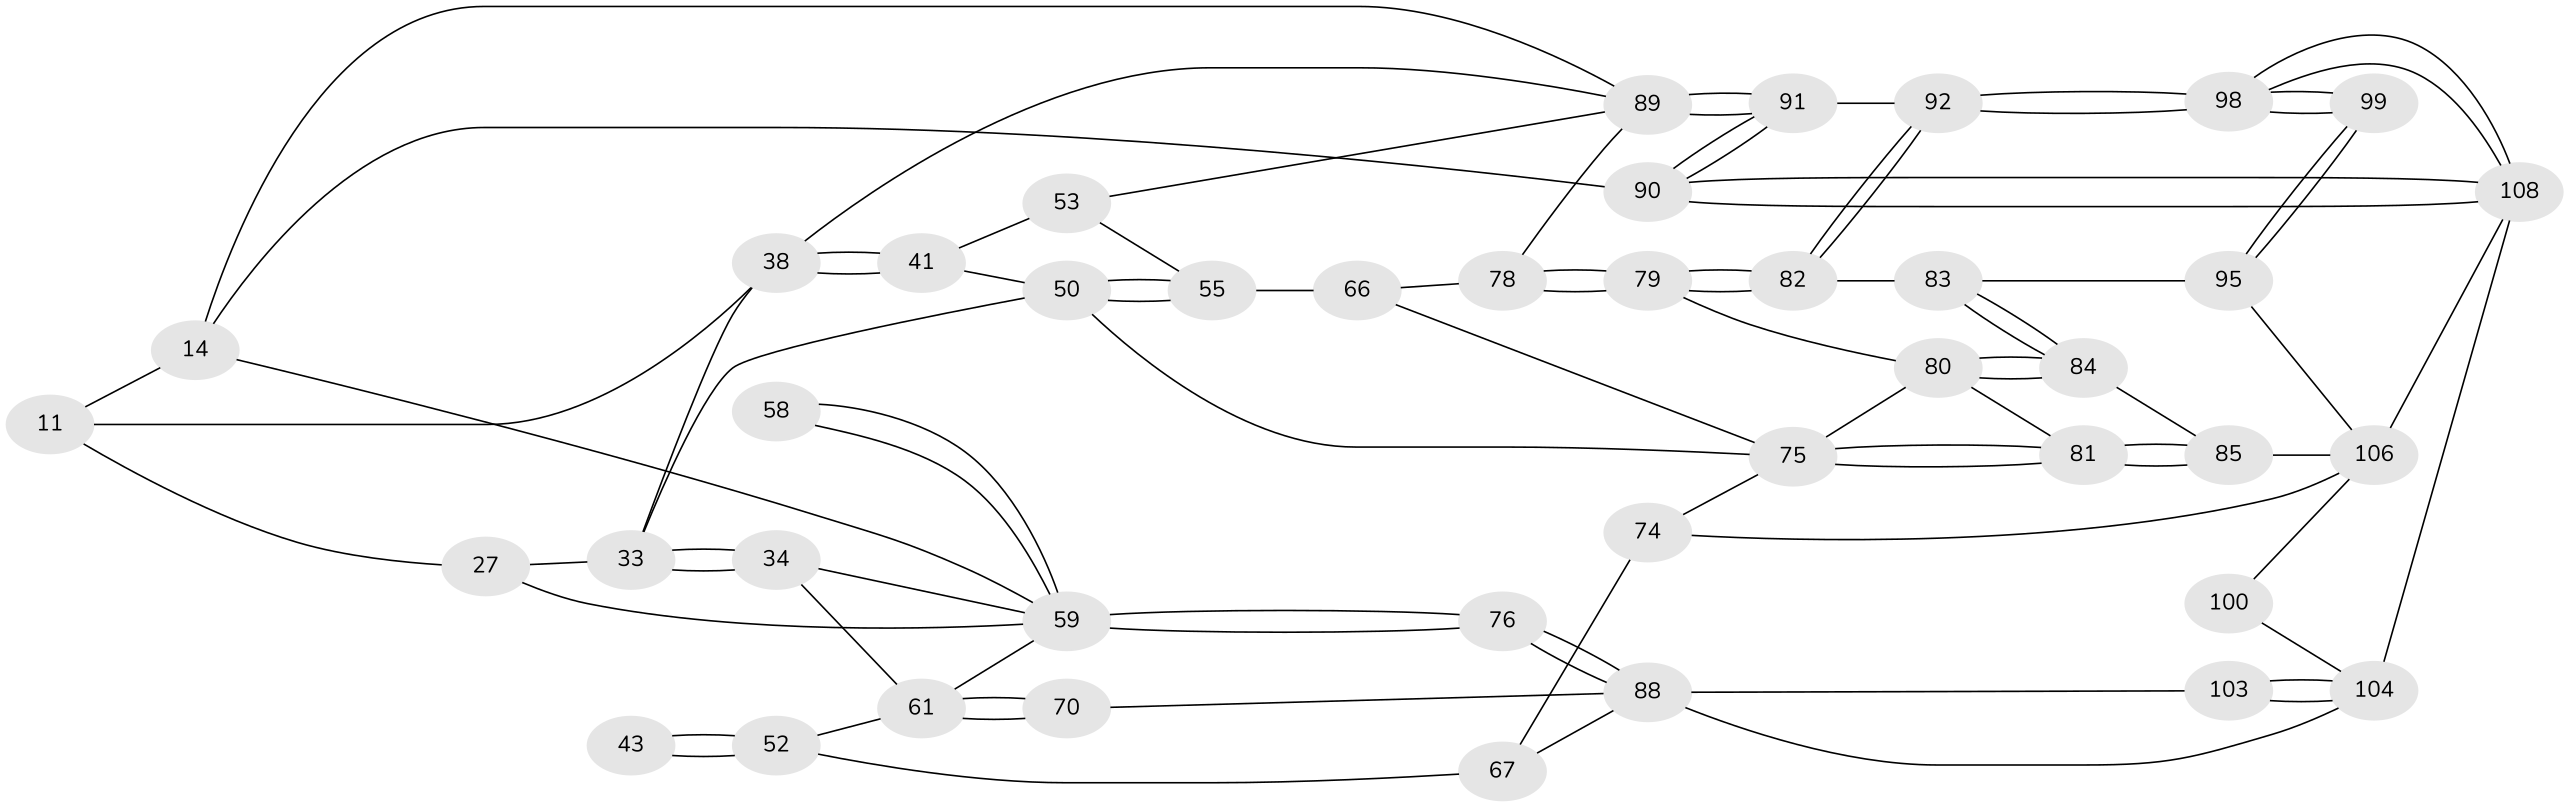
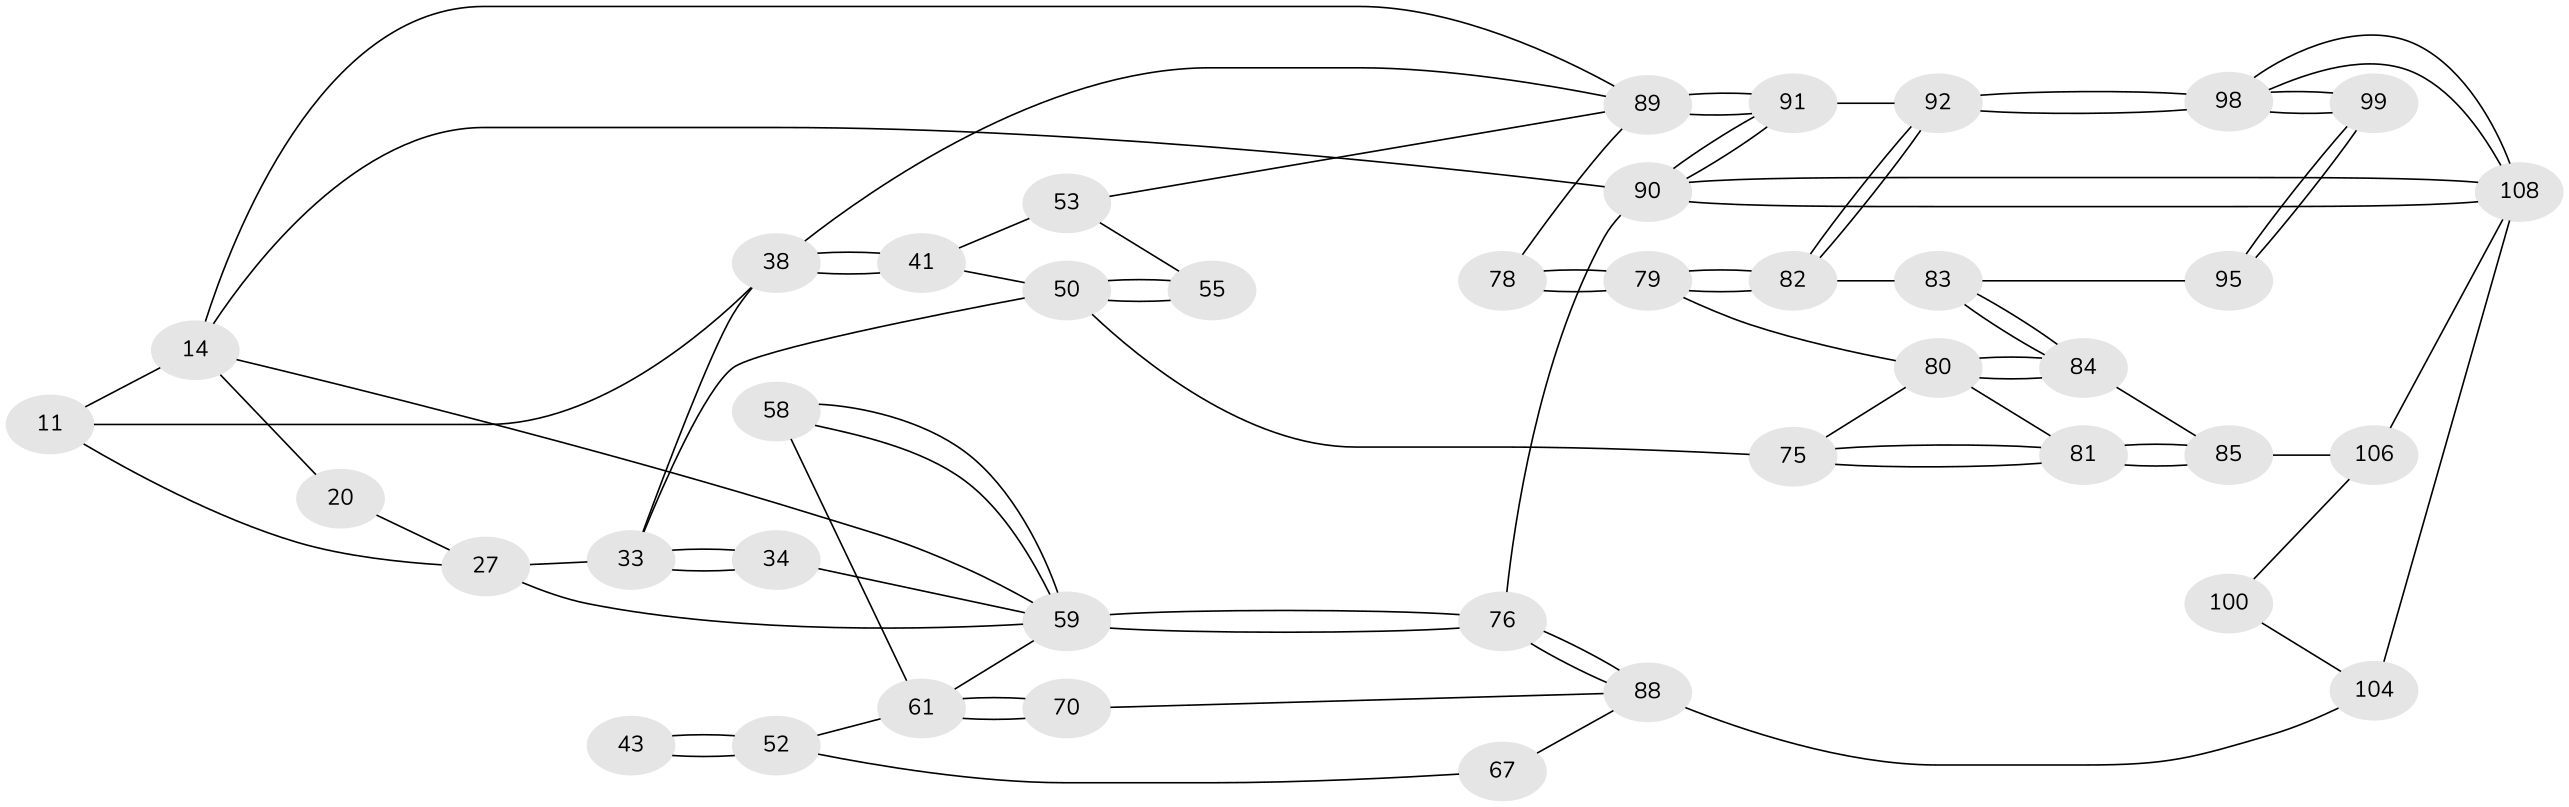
(1357, 290) -> none
(2302, 368) -> none
none -> (1543, 397)
none -> (341, 499)
(1648, 533) -> none
(854, 639) -> (849, 560)
(2229, 691) -> none
